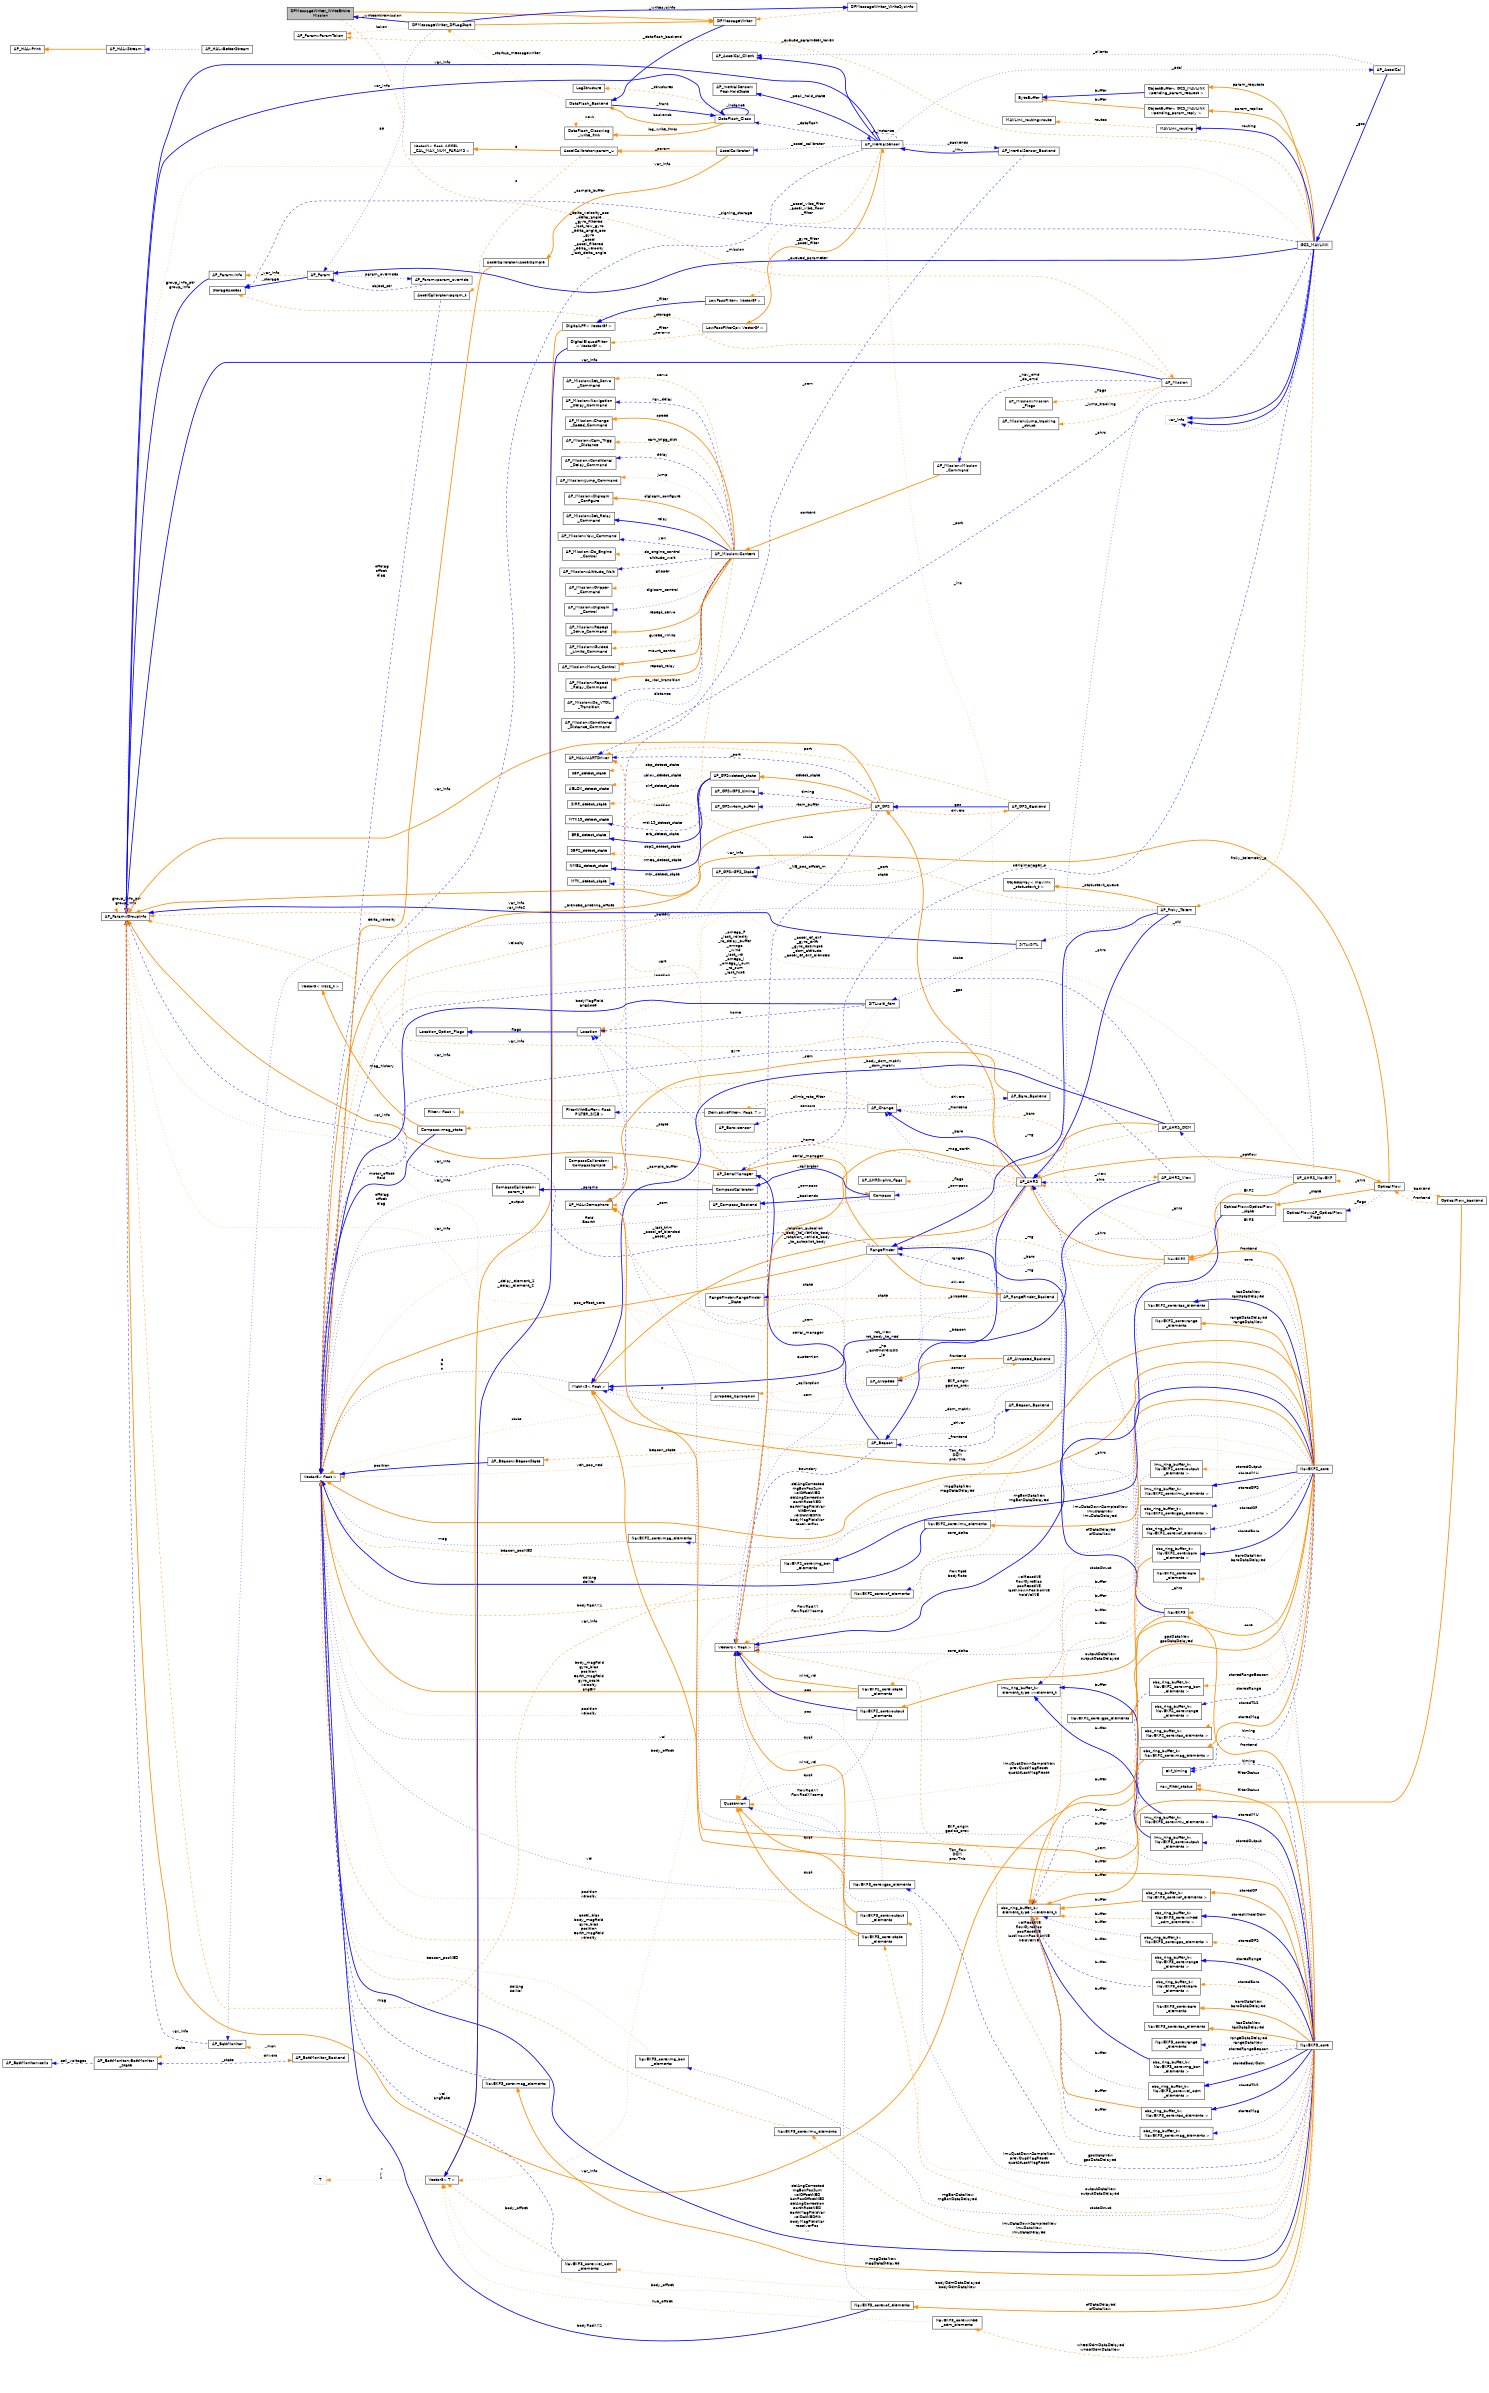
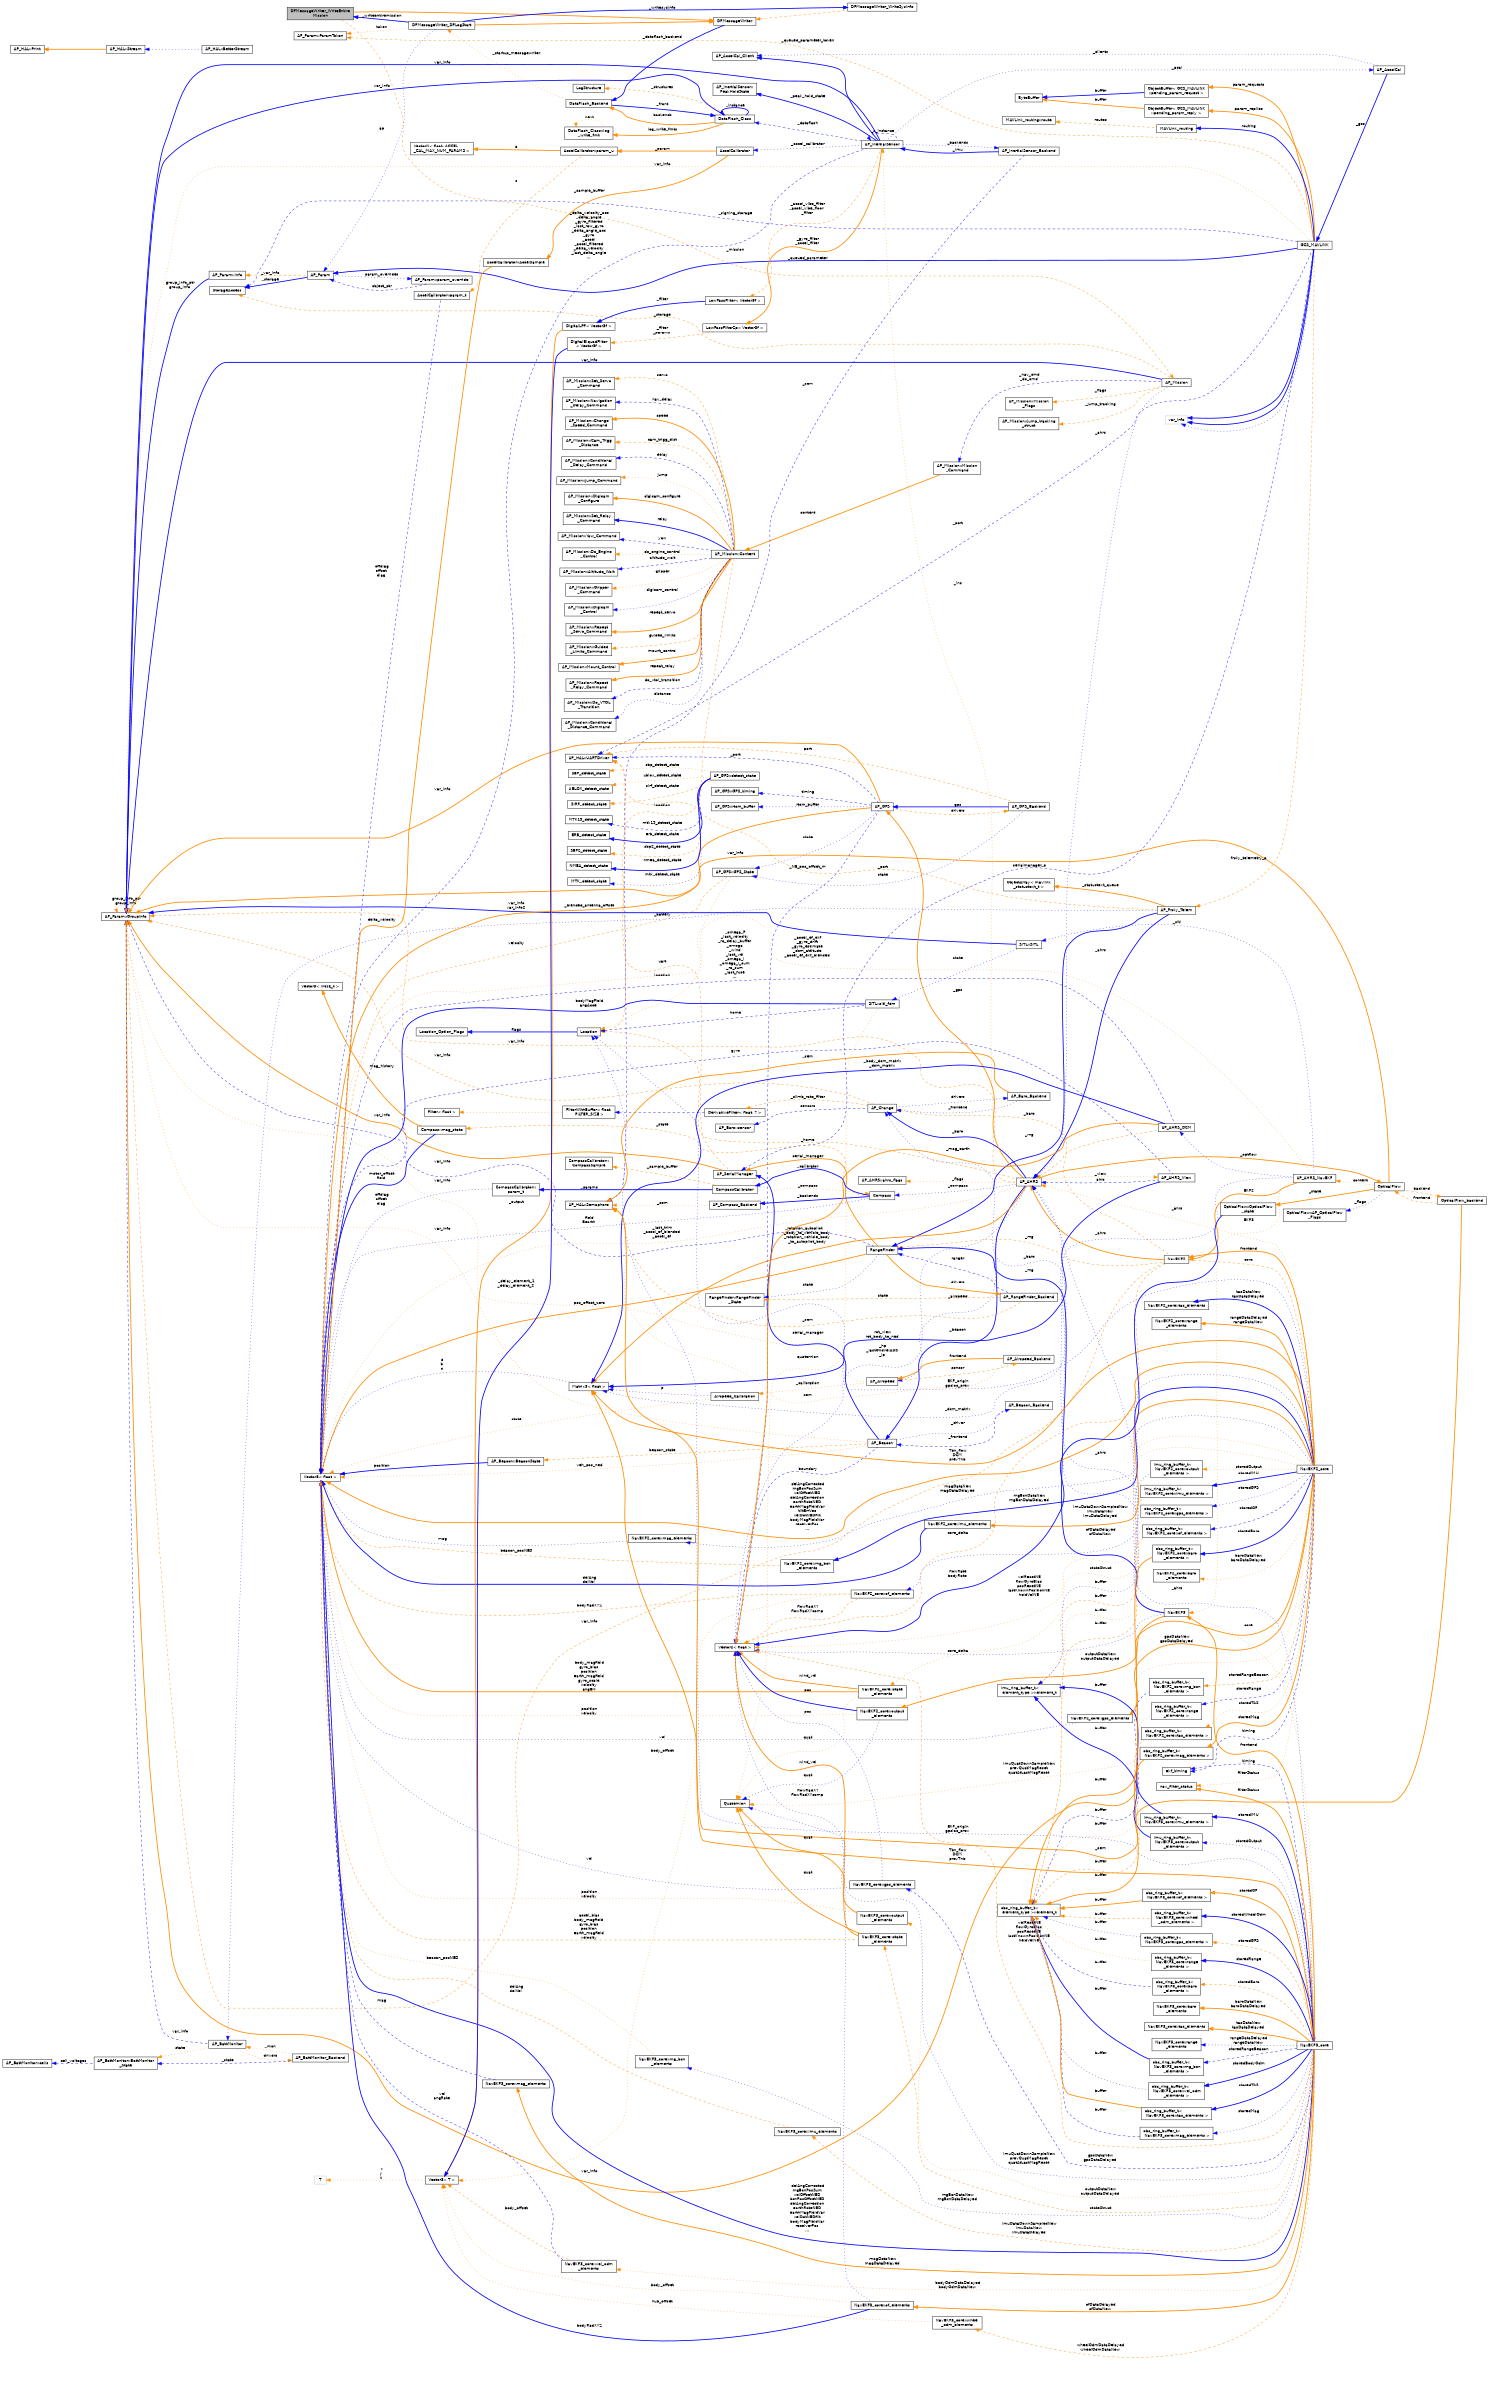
(821, 784) -> none
(1360, 1181) -> (1360, 1181)
